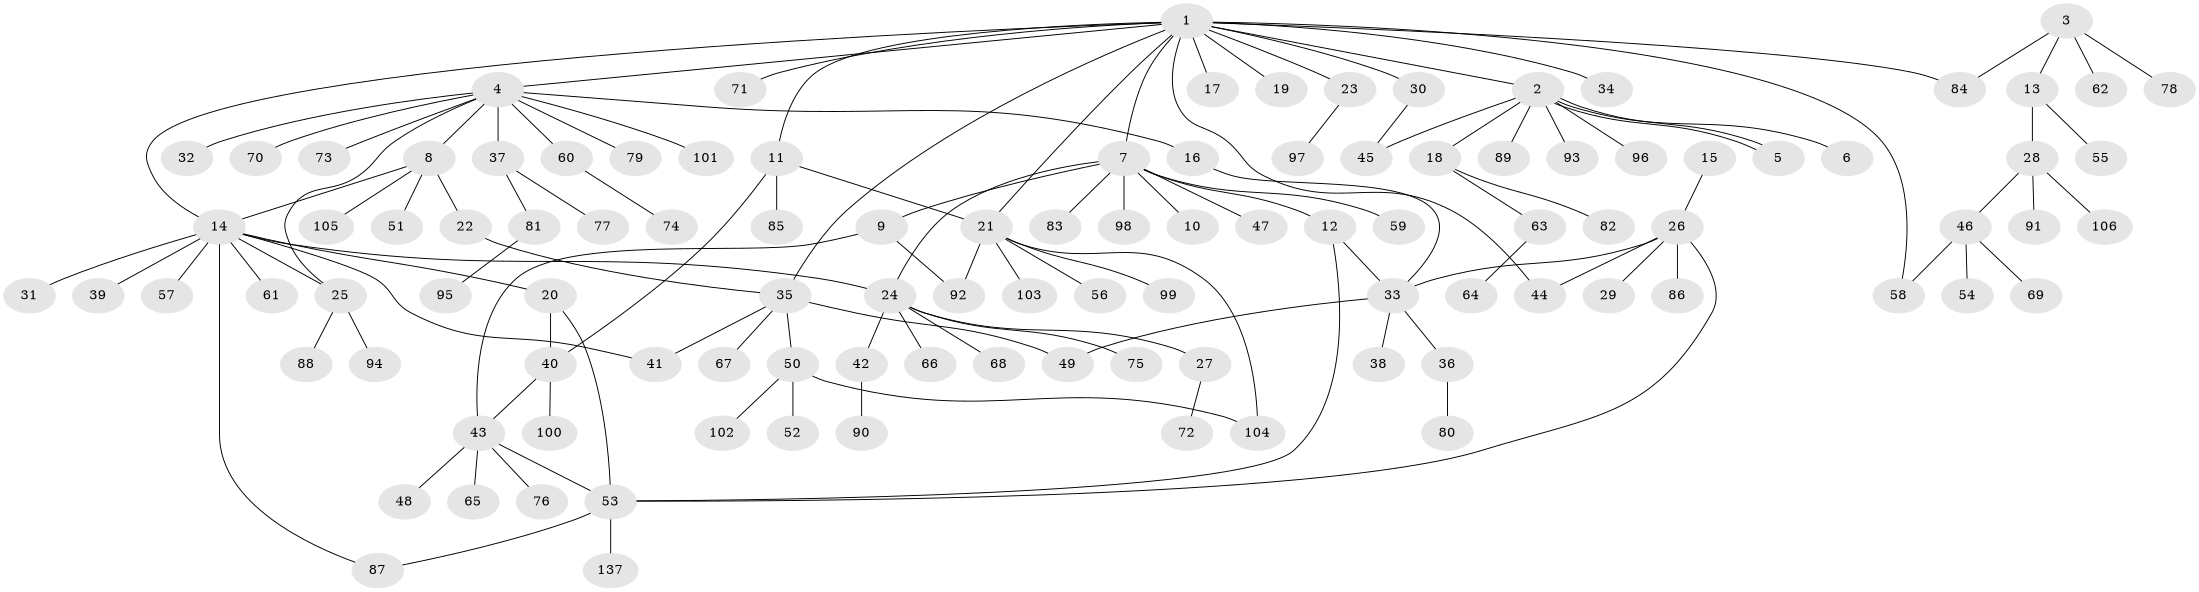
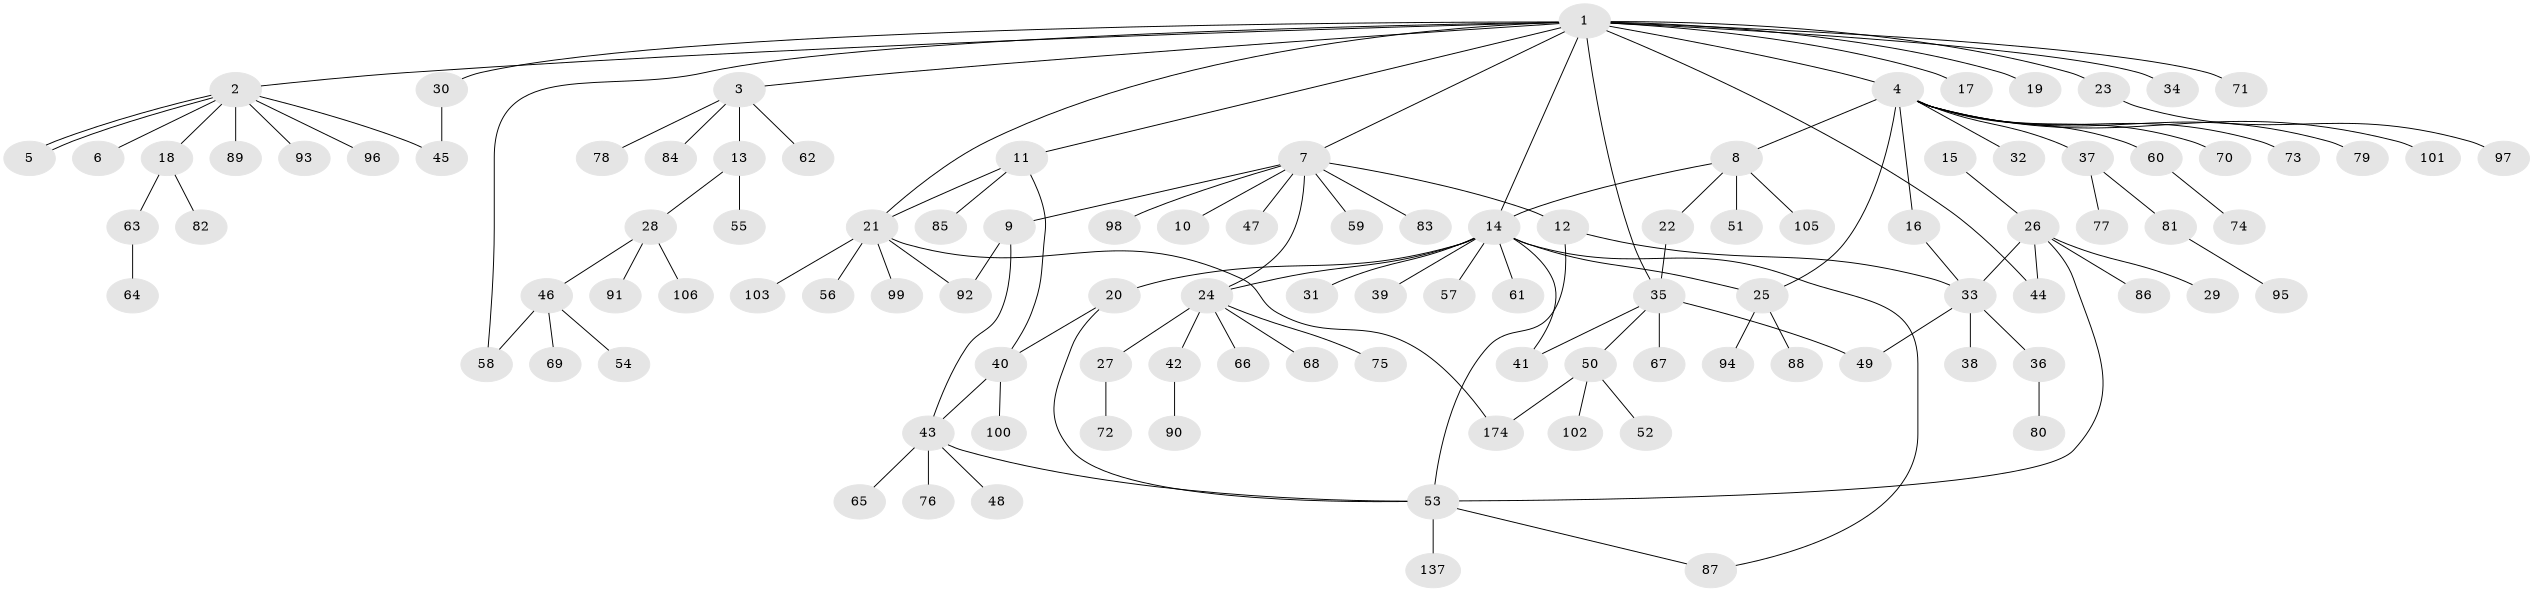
(1595, 41) -> (1162, 51)
(1258, 433) -> (1496, 433)
